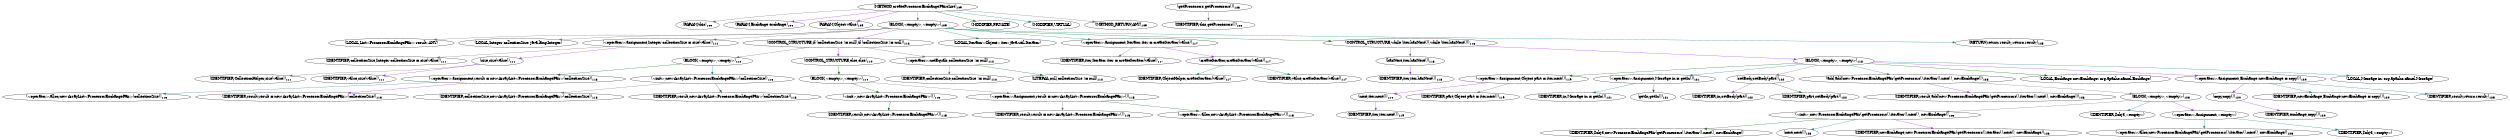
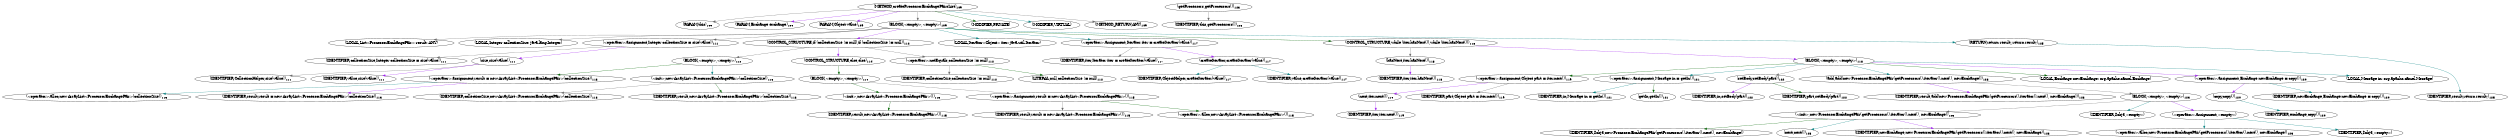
(2359, 88) -> (2264, 51)
(2259, 105) -> (2259, 105)
